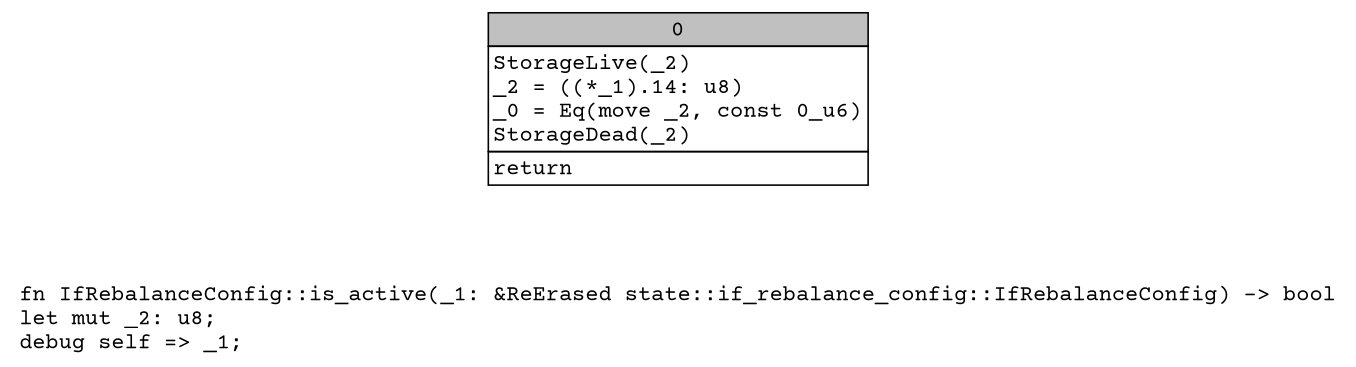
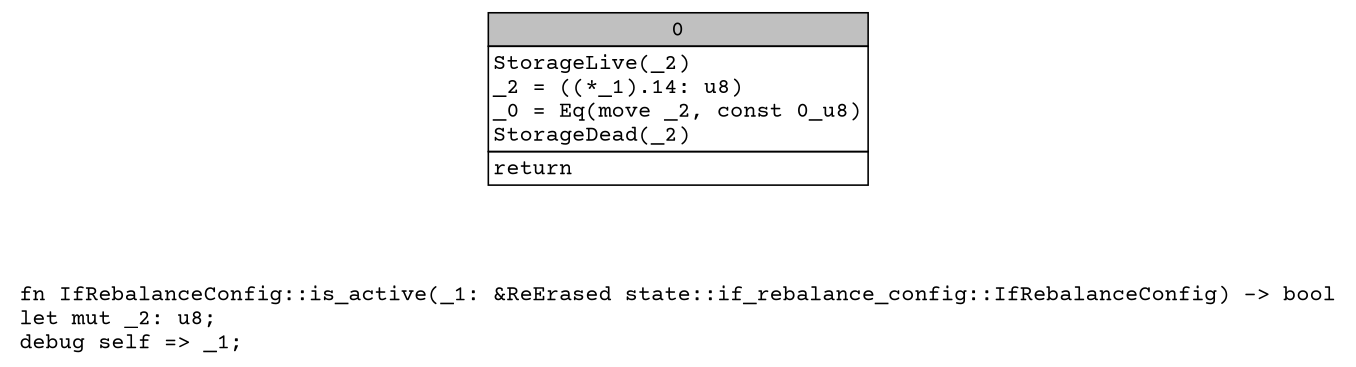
(678, 110) -> (678, 110)
